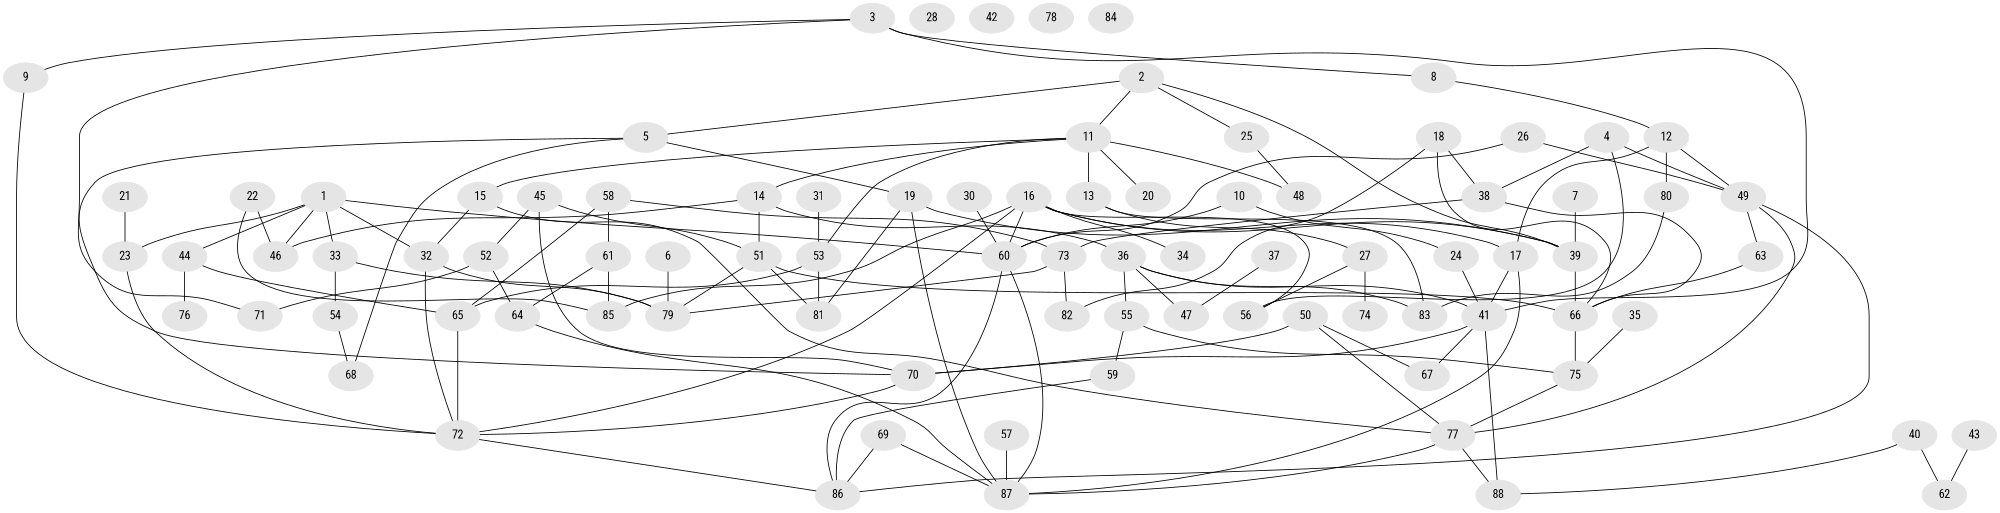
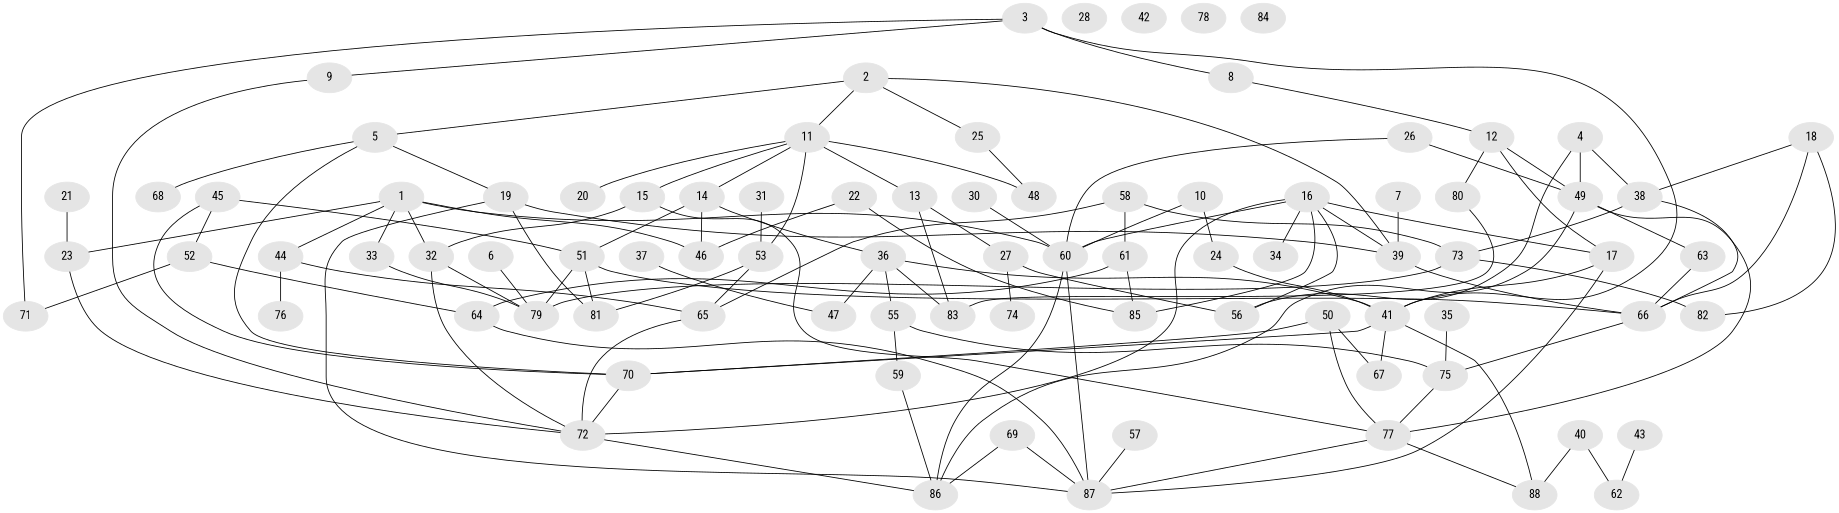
(335, 316) -> none
